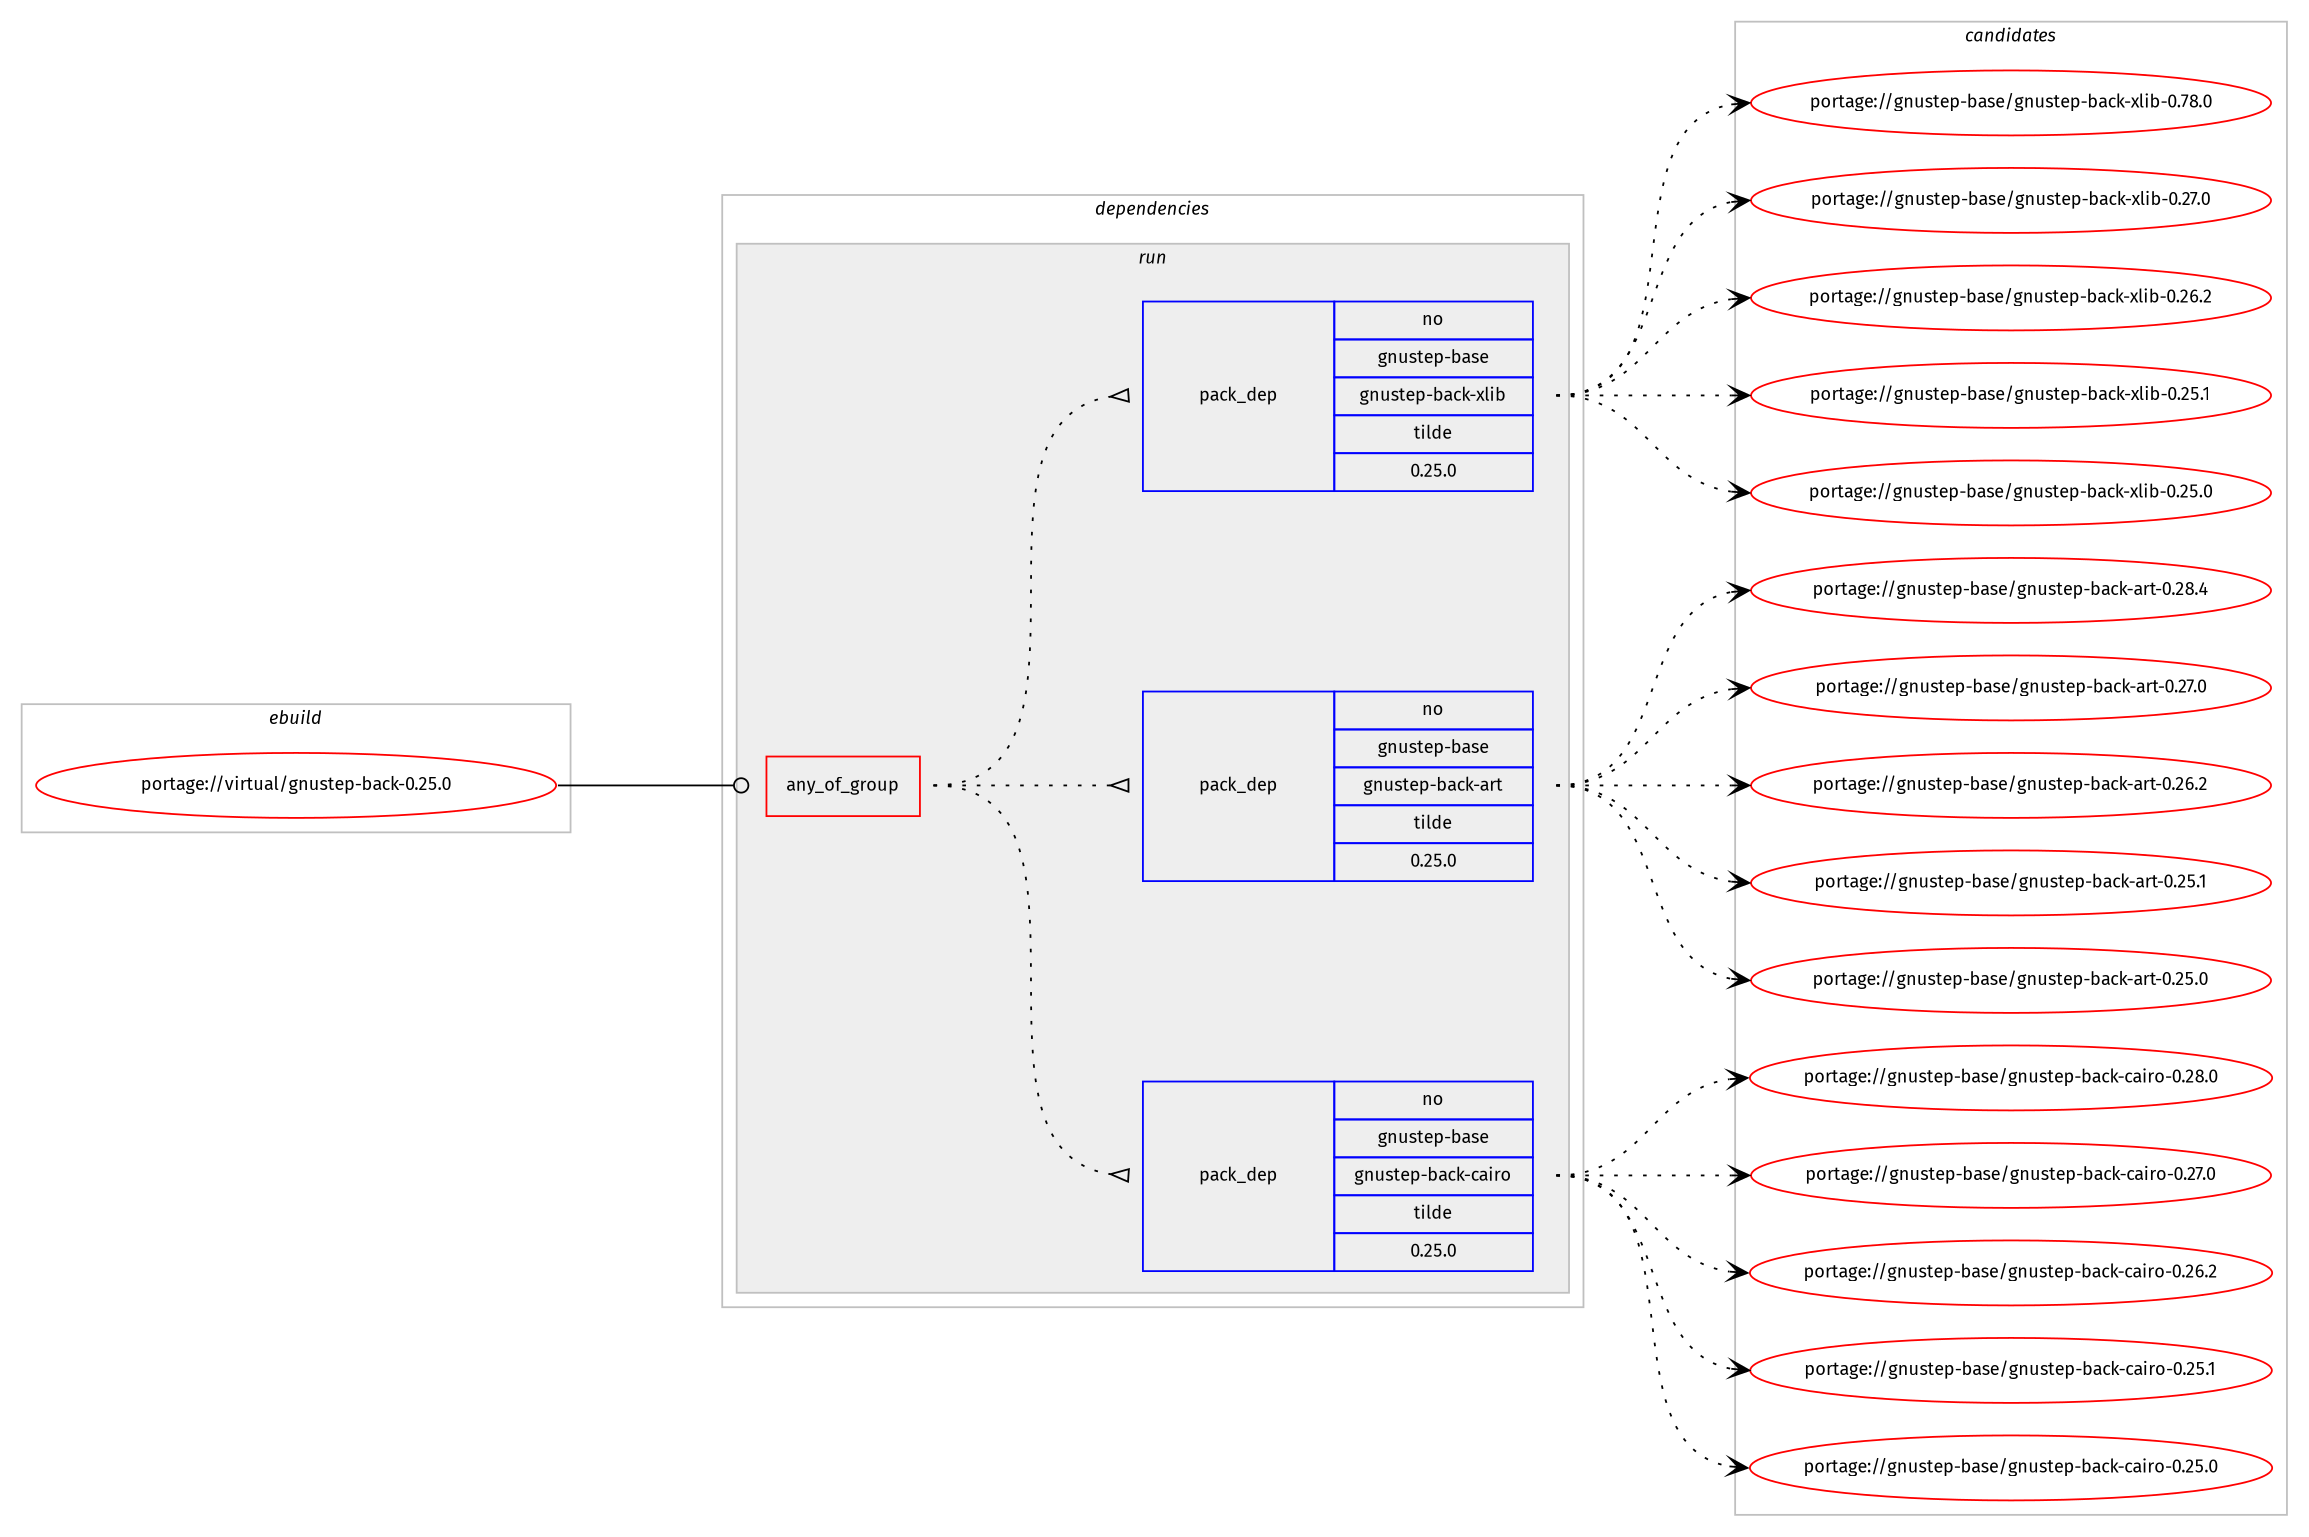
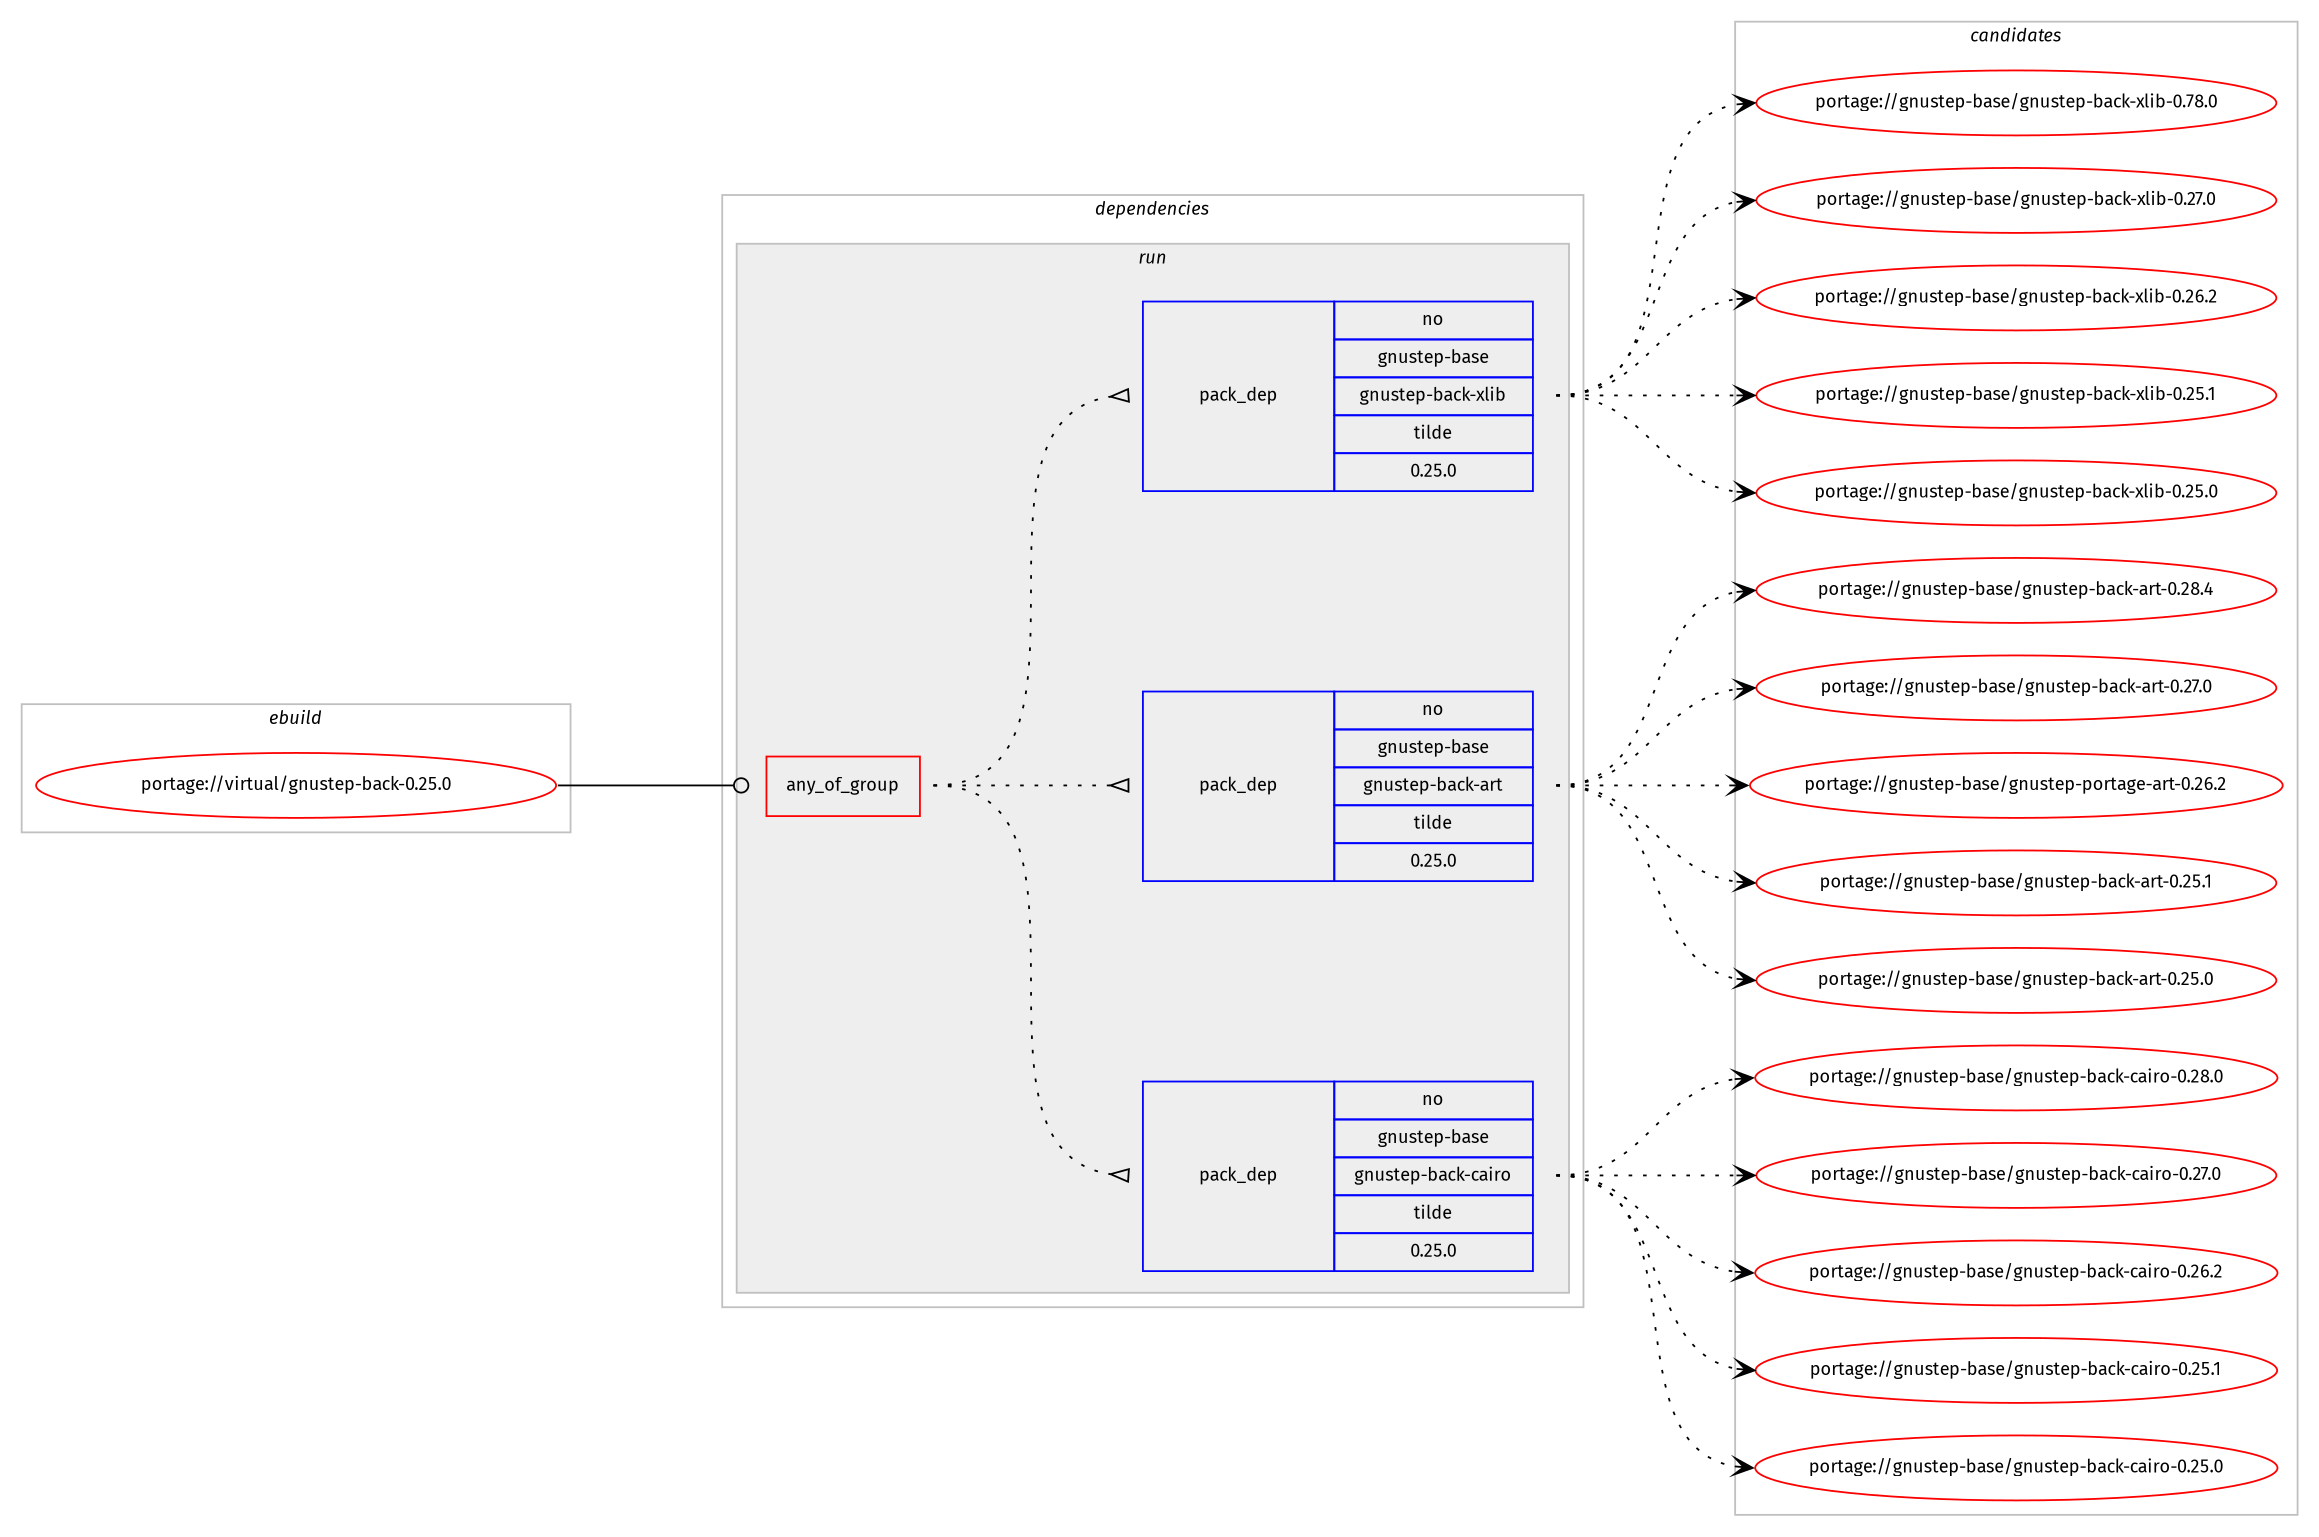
(2011, 785) -> (2016, 785)
